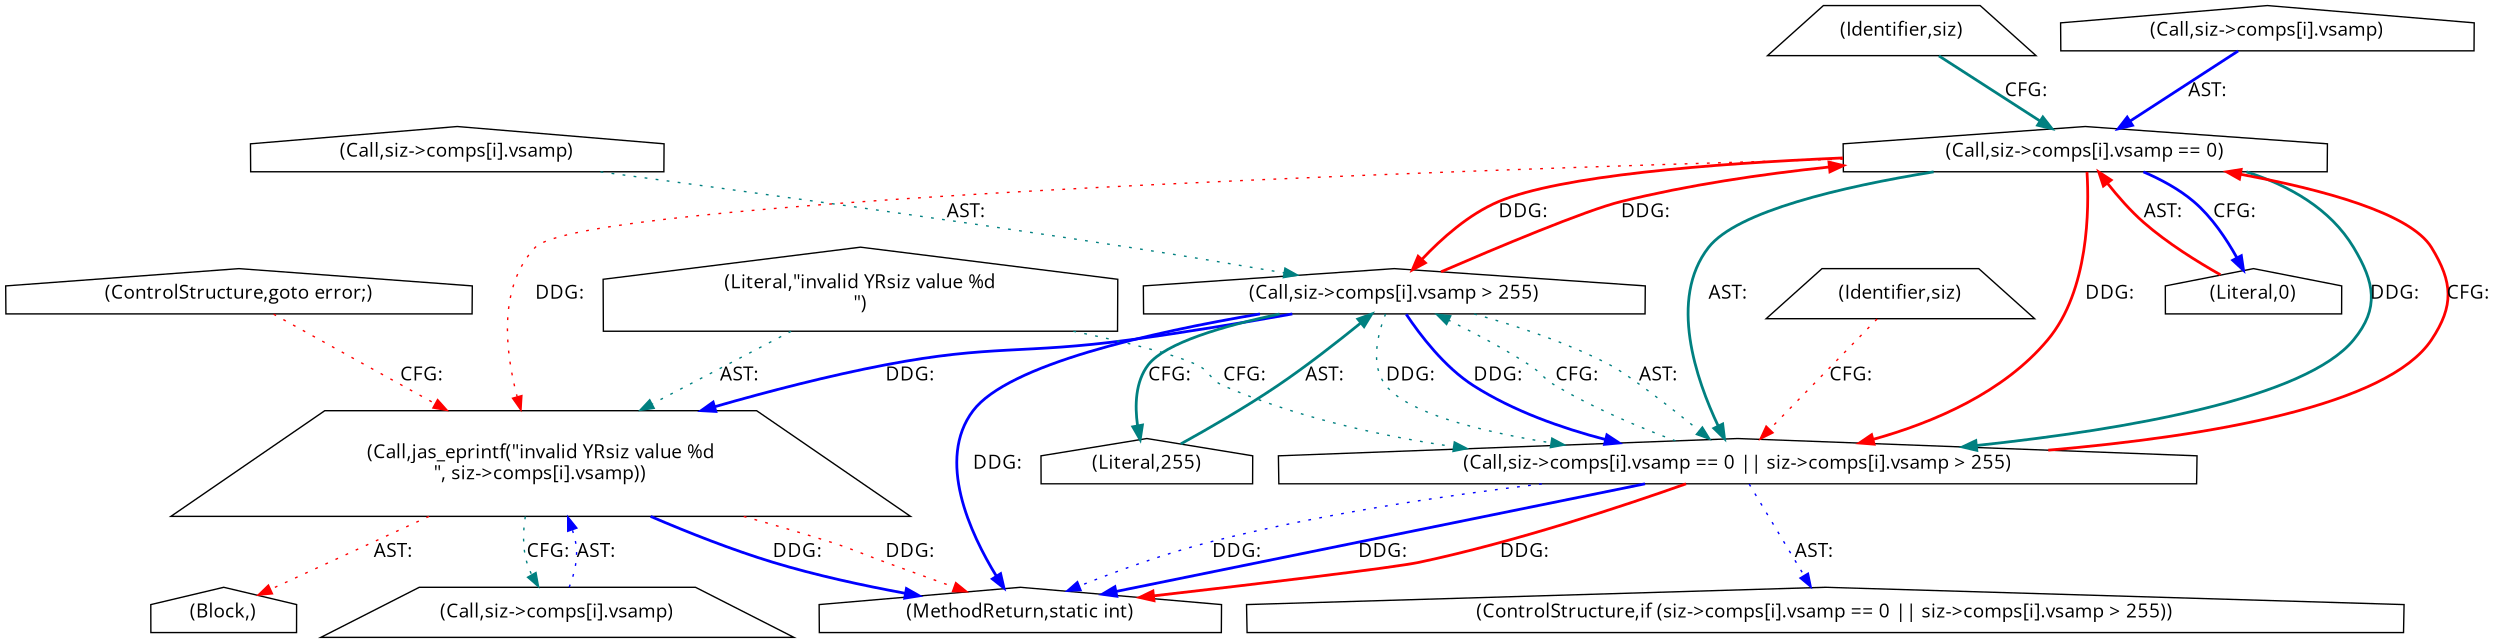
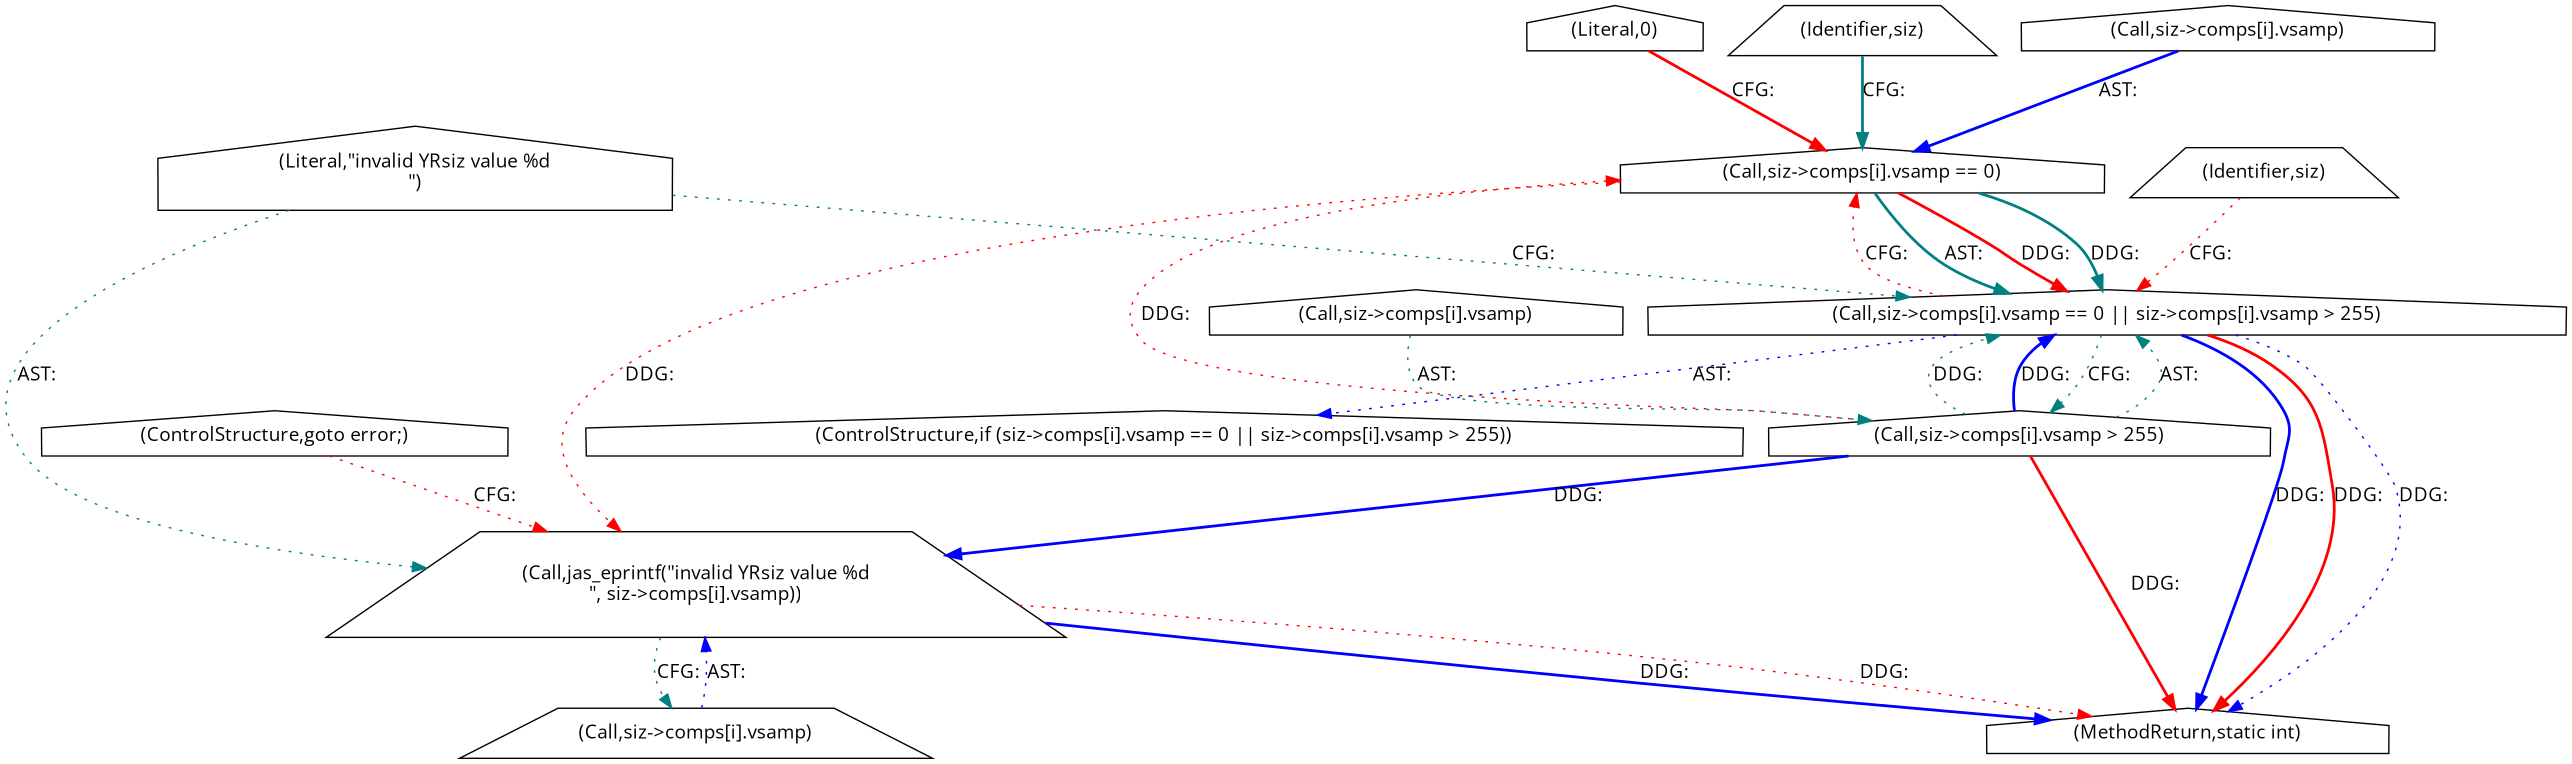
(1621, 175) -> none
(1630, 200) -> (1235, 370)
(2198, 206) -> none
(2166, 212) -> (1756, 91)
(2394, 372) -> (1875, 273)
(1026, 375) -> (2099, 576)
(1147, 464) -> none
(224, 612) -> none
